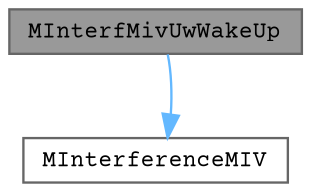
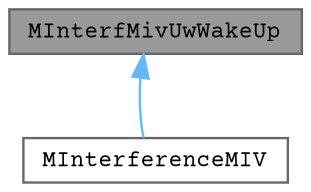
(171, 84) -> (140, 108)
